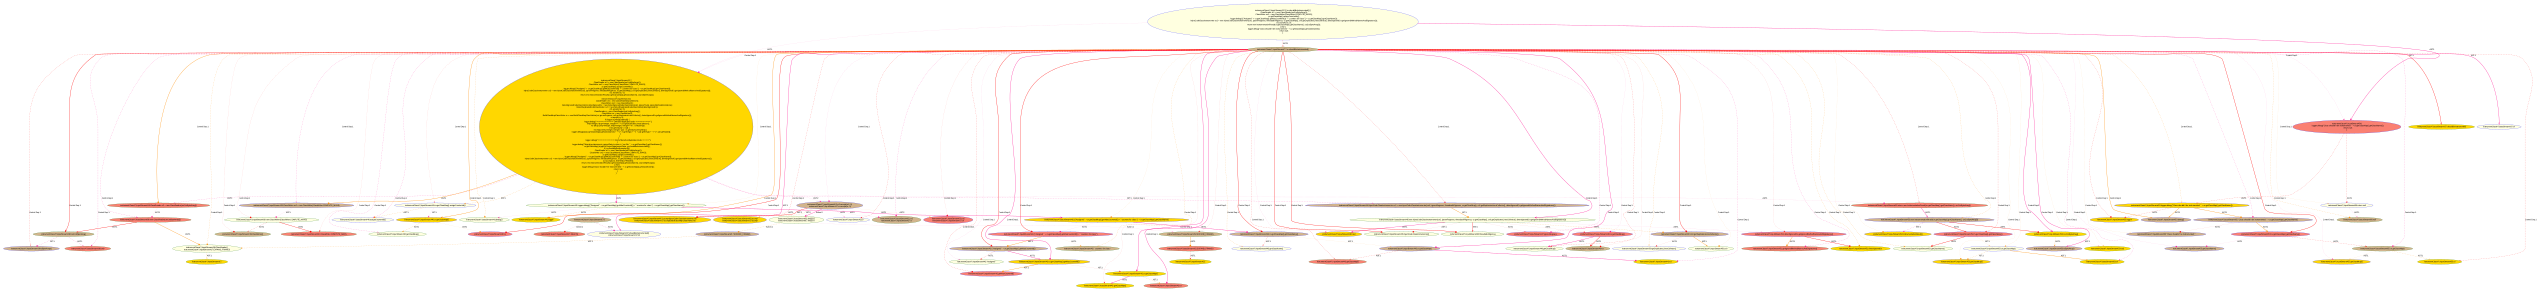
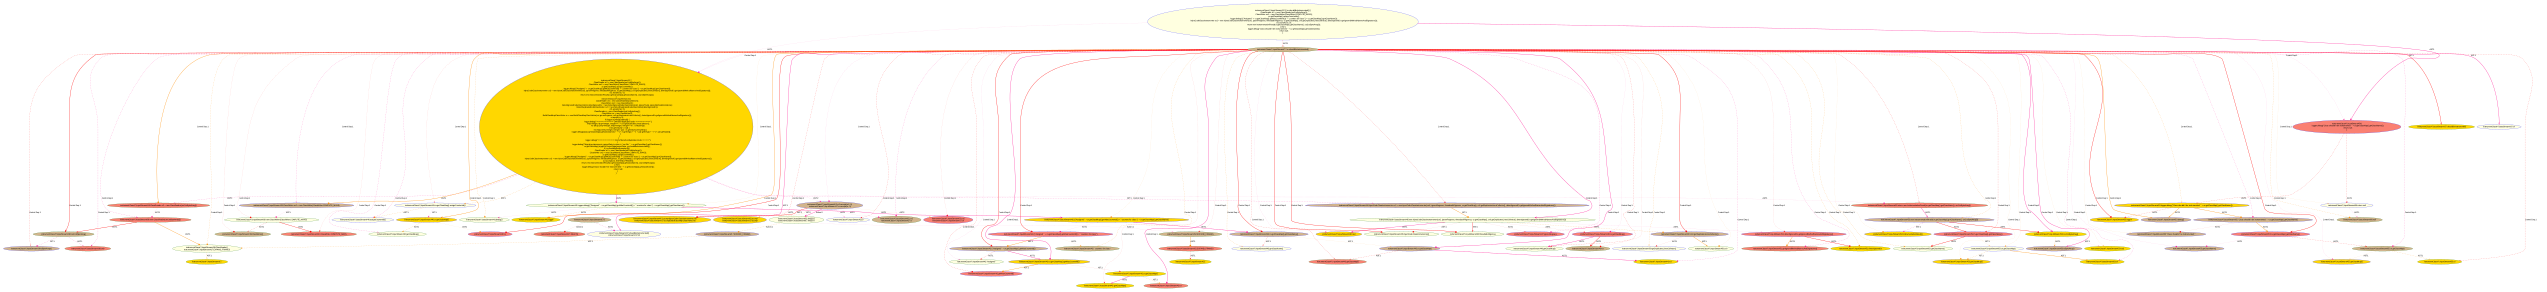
(1788, 51) -> (1788, 51)
(1203, 167) -> none
